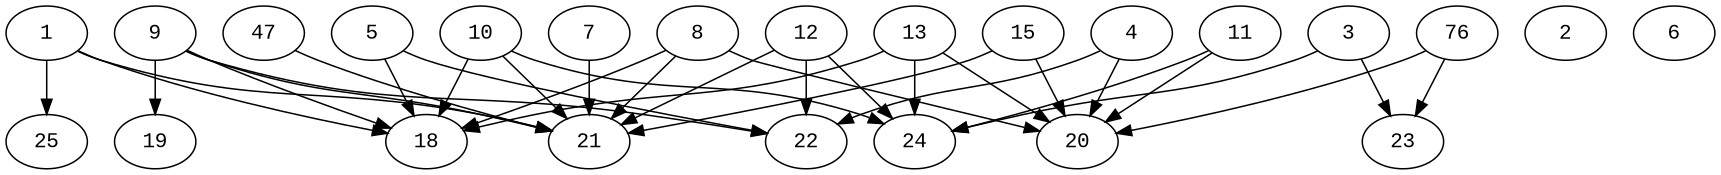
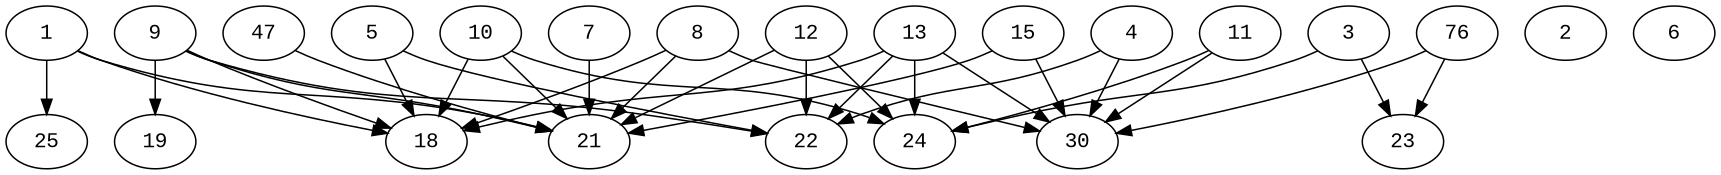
none -> (873, 75)
(1077, 142) -> (1077, 142)
